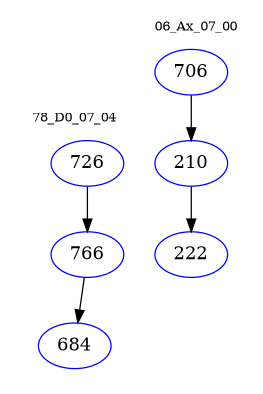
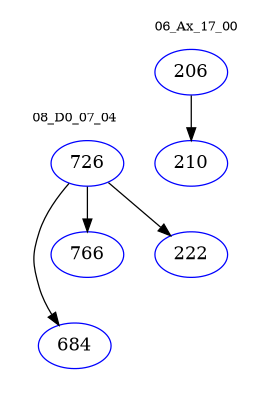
(196, 27) -> (196, 27)
(191, 72) -> (191, 72)
(75, 118) -> (75, 118)
(191, 203) -> (125, 197)
(82, 294) -> (35, 246)
